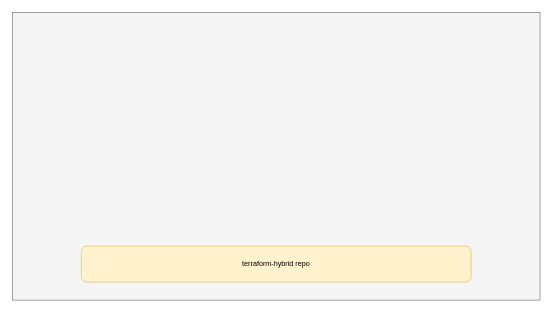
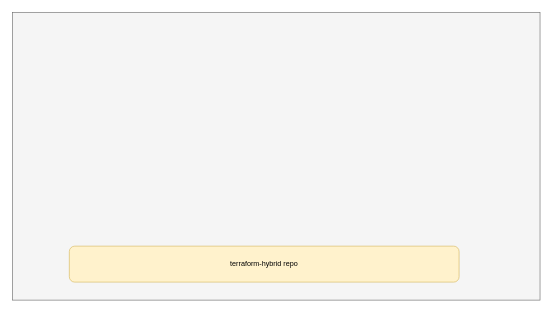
(276, 264) -> (264, 264)
